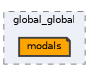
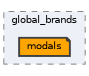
(44, 21) -> (44, 21)
